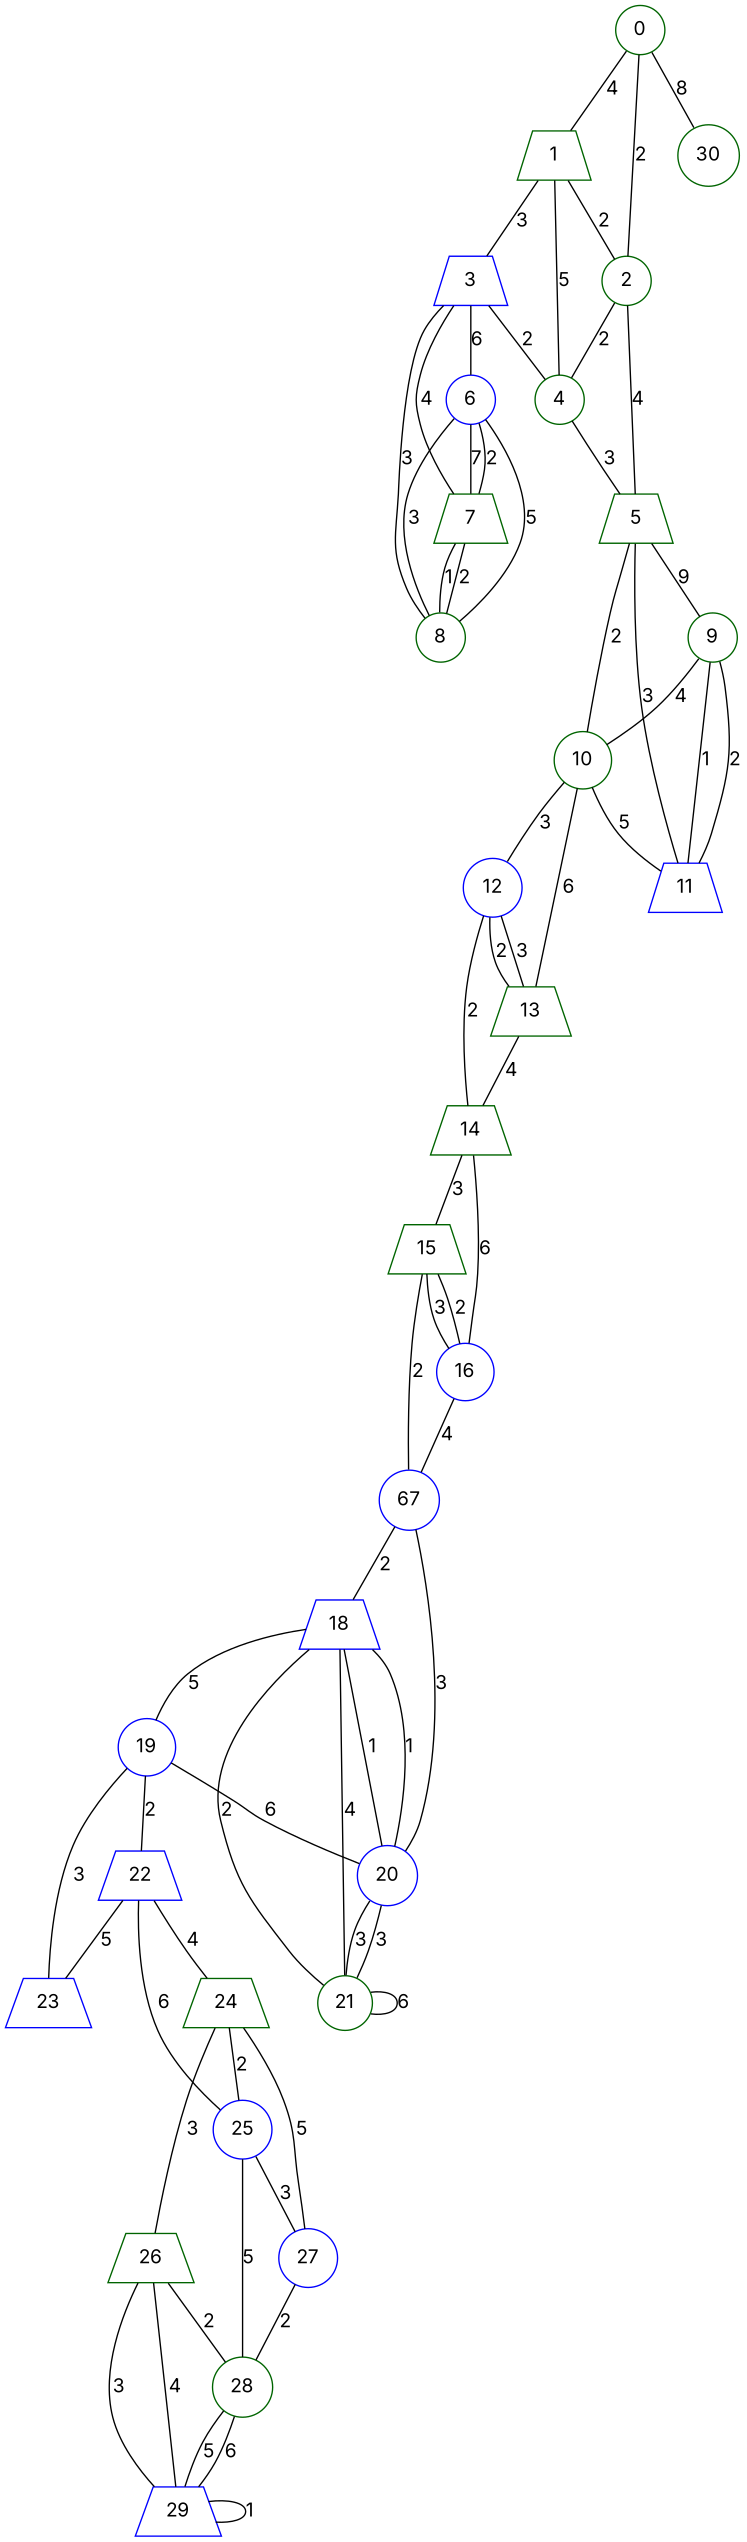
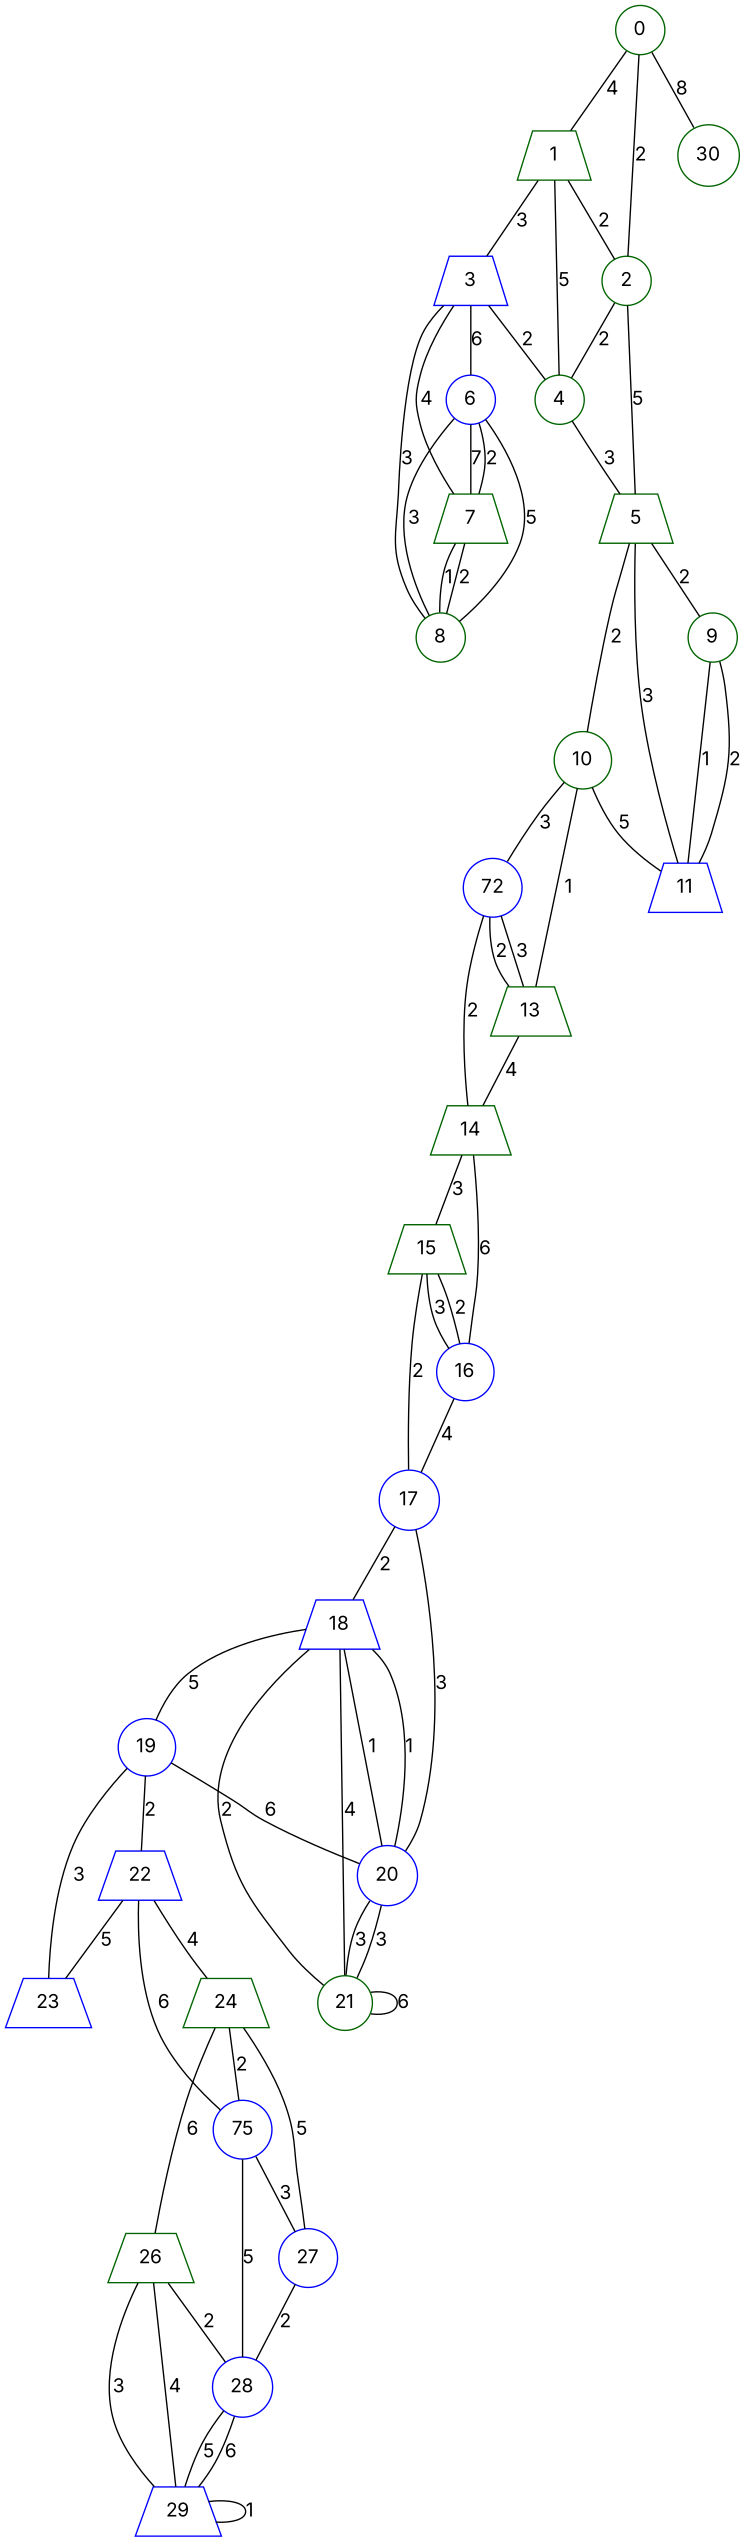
(638, 400) -> (638, 400)
(685, 578) -> (685, 578)
(657, 707) -> none
(493, 888) -> (493, 888)
(569, 888) -> (569, 888)
(409, 1500) -> (409, 1500)
(193, 2130) -> (193, 2130)
(243, 2130) -> (243, 2130)
(243, 2387) -> (243, 2387)
